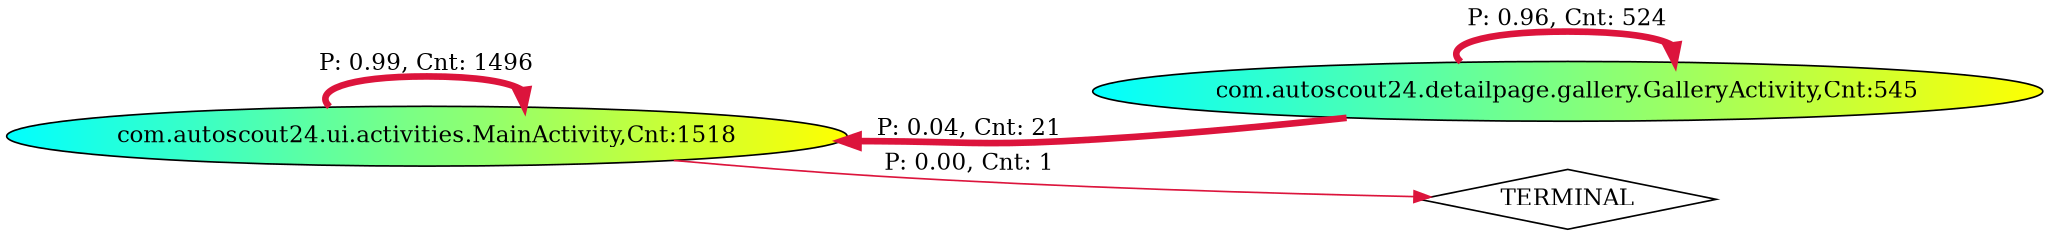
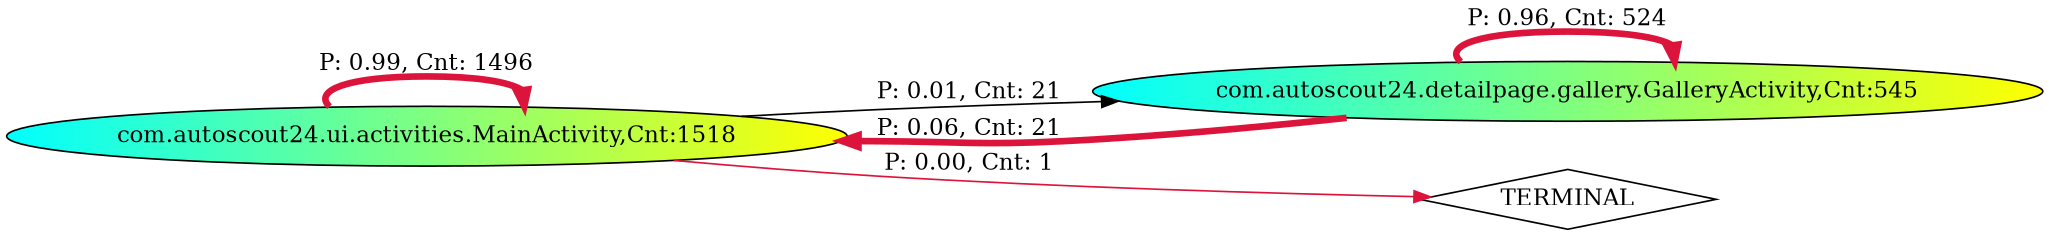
none -> (921, 108)
(970, 129) -> (970, 129)
